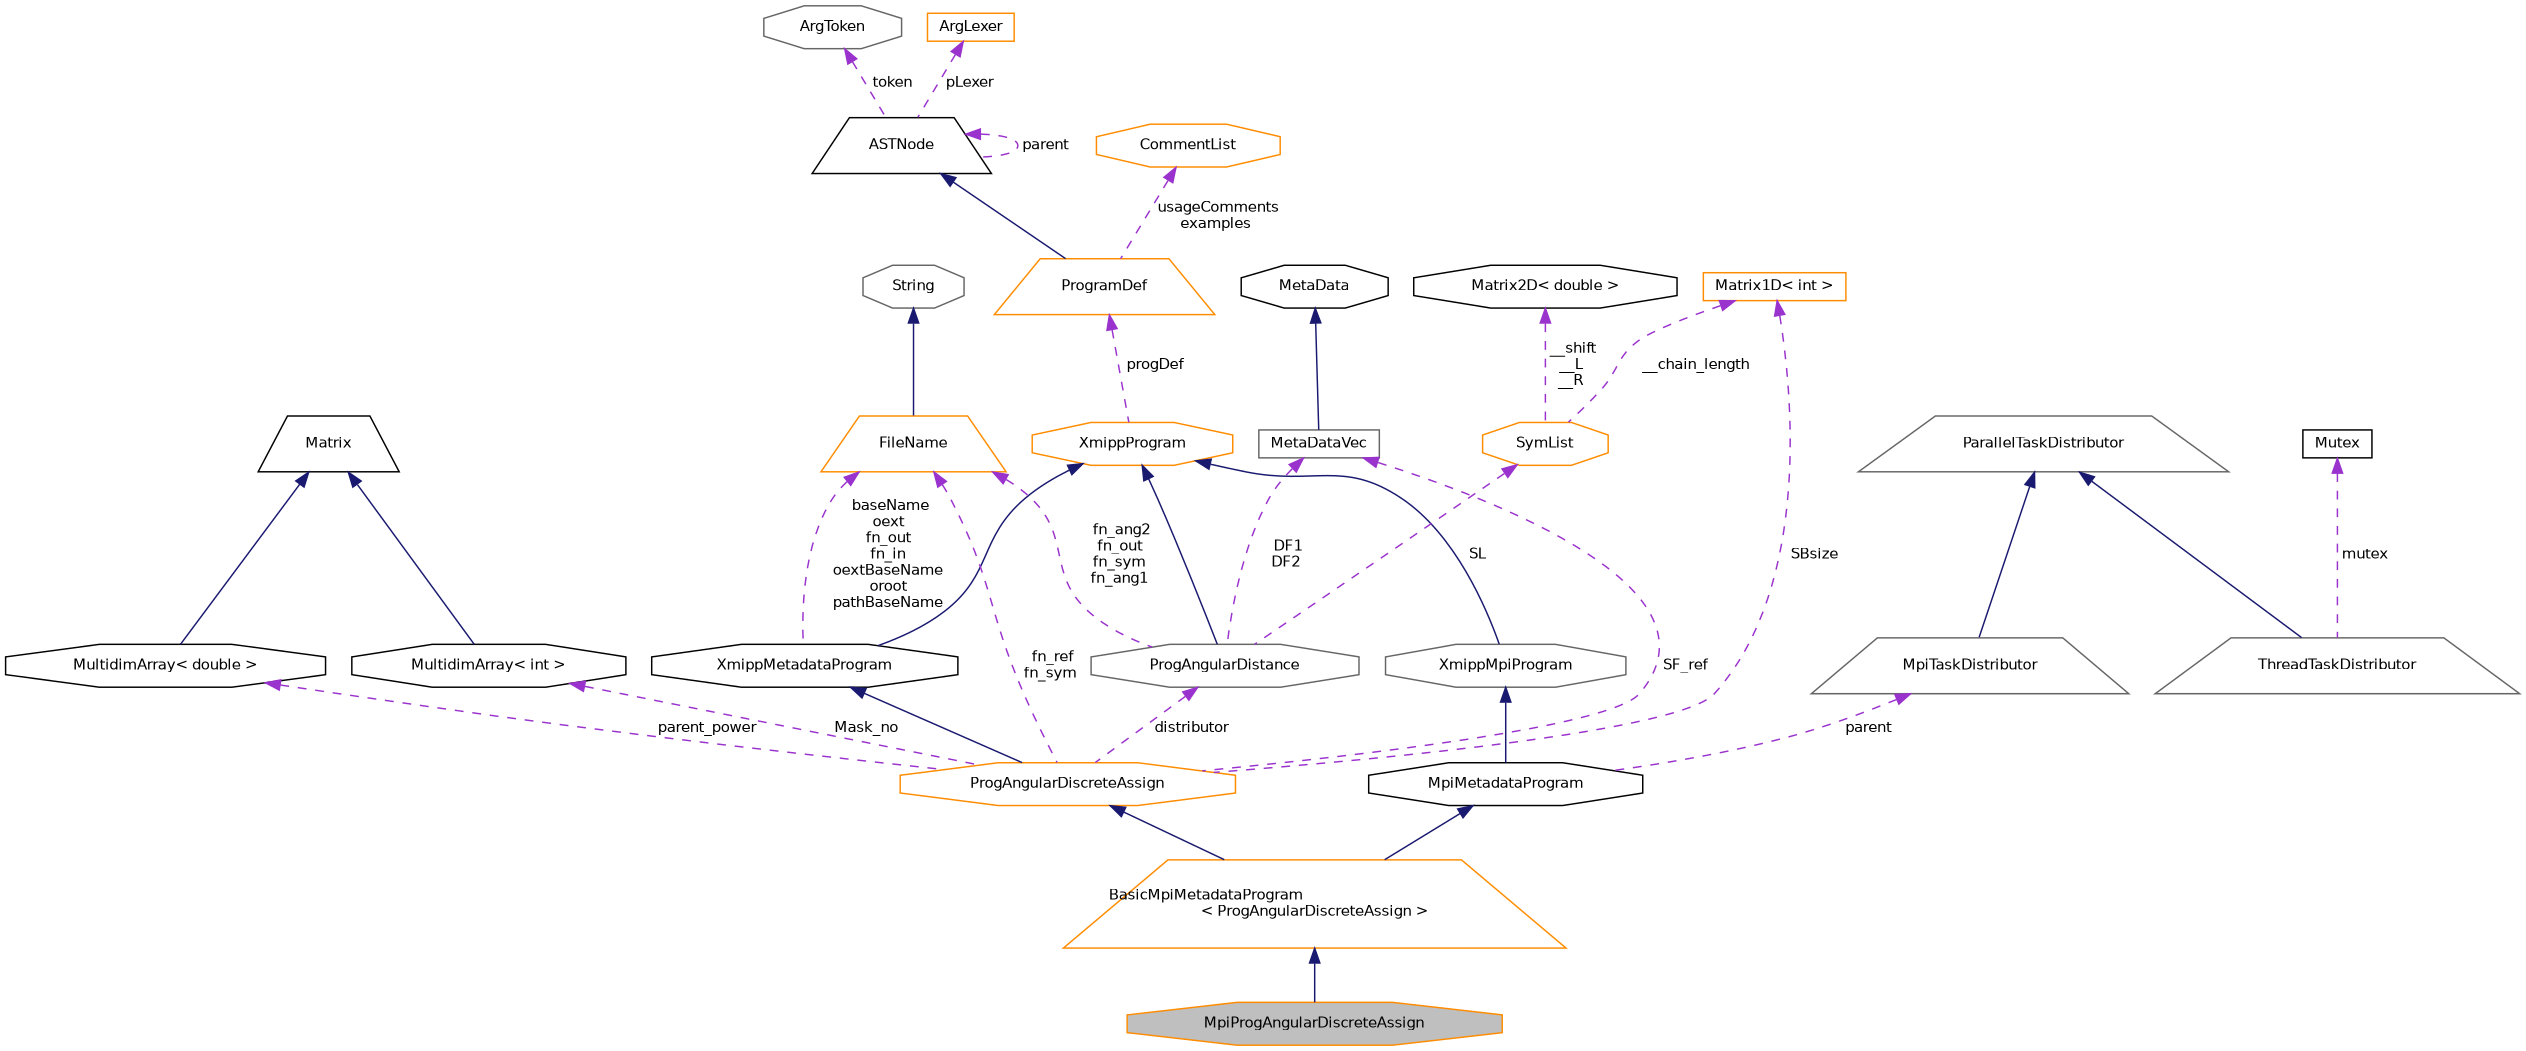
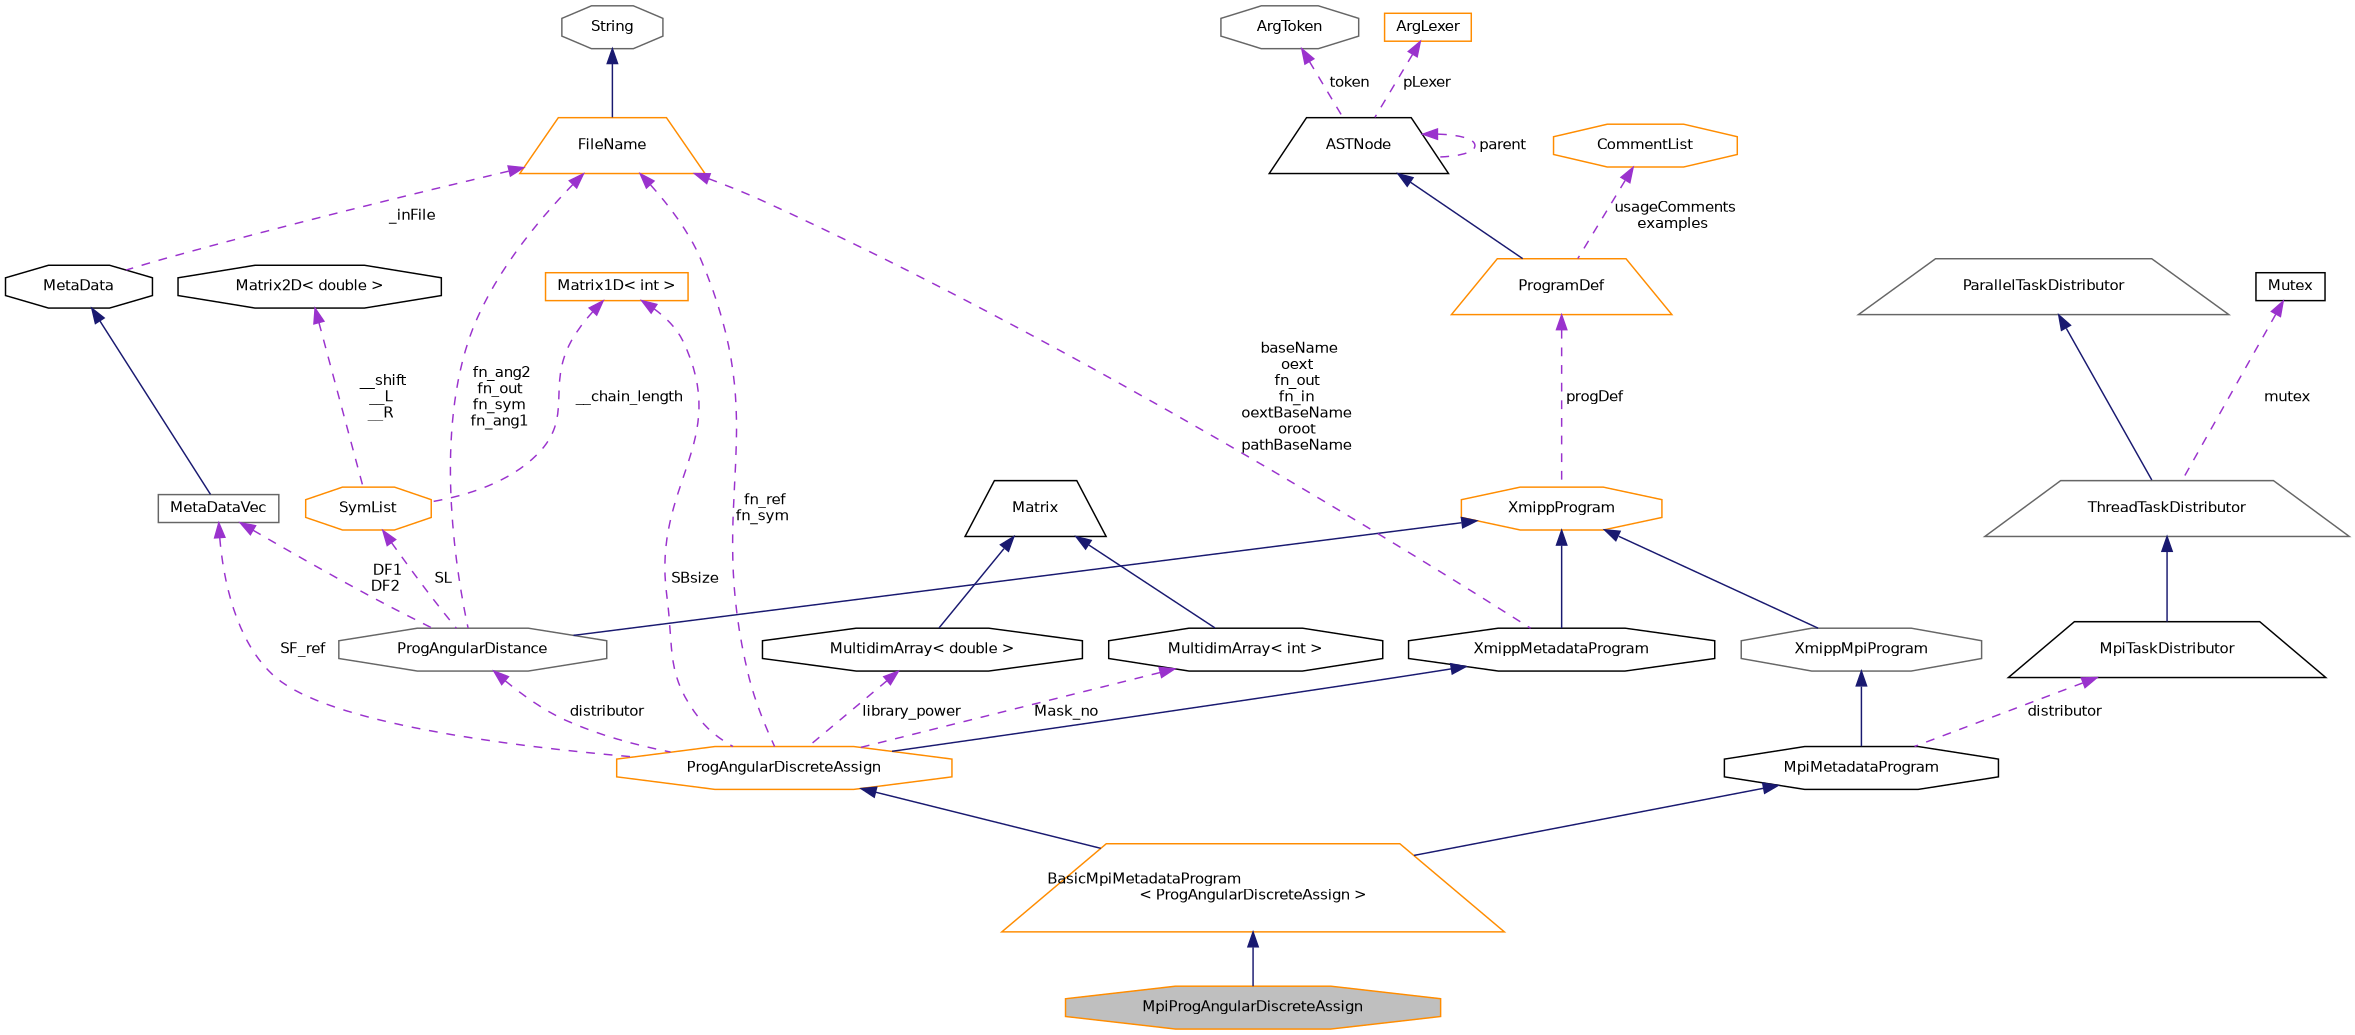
none -> (317, 218)
(2004, 562) -> (2167, 587)
(1970, 666) -> (2167, 650)
(705, 728) -> (909, 712)
(1866, 728) -> (2063, 712)
